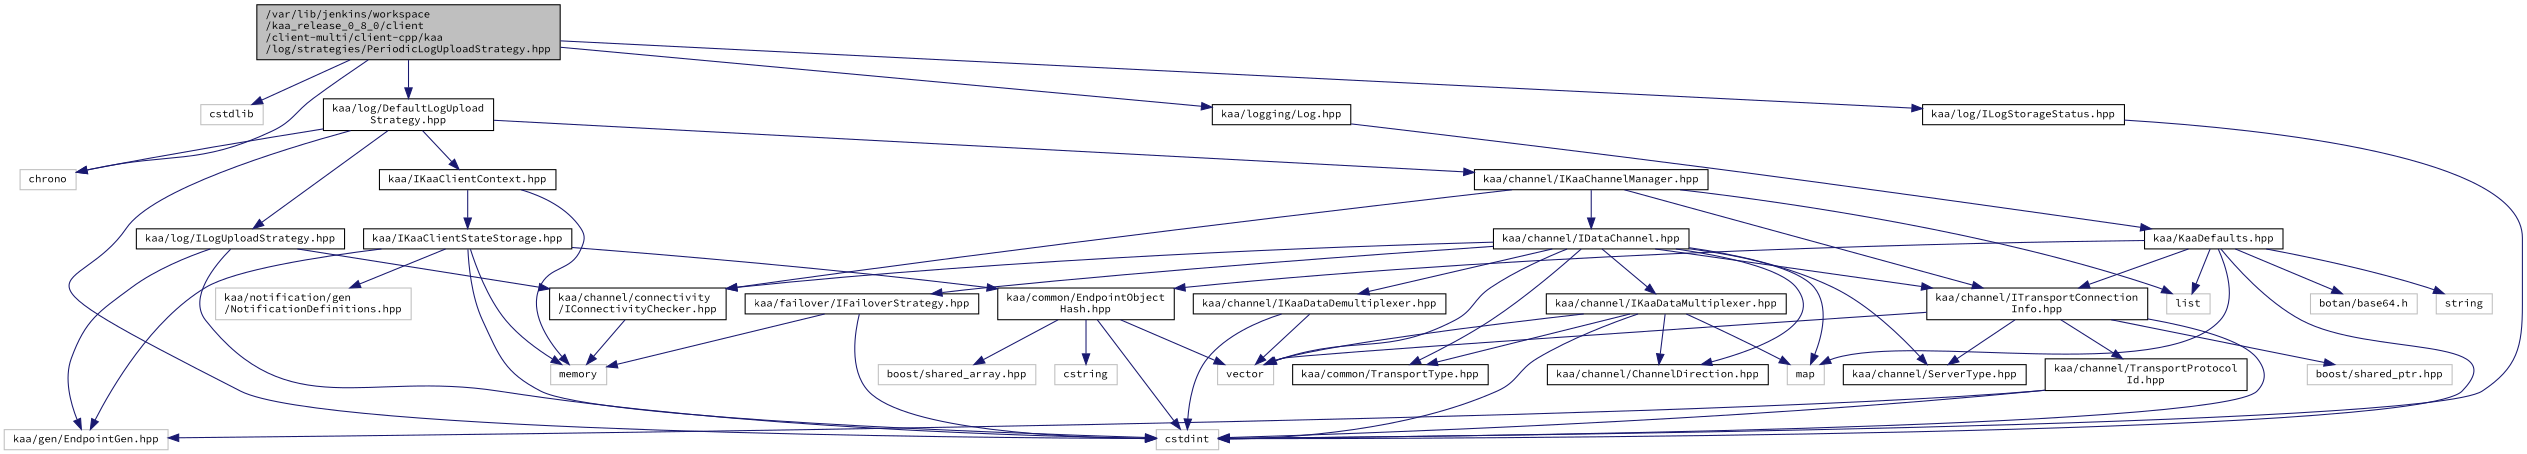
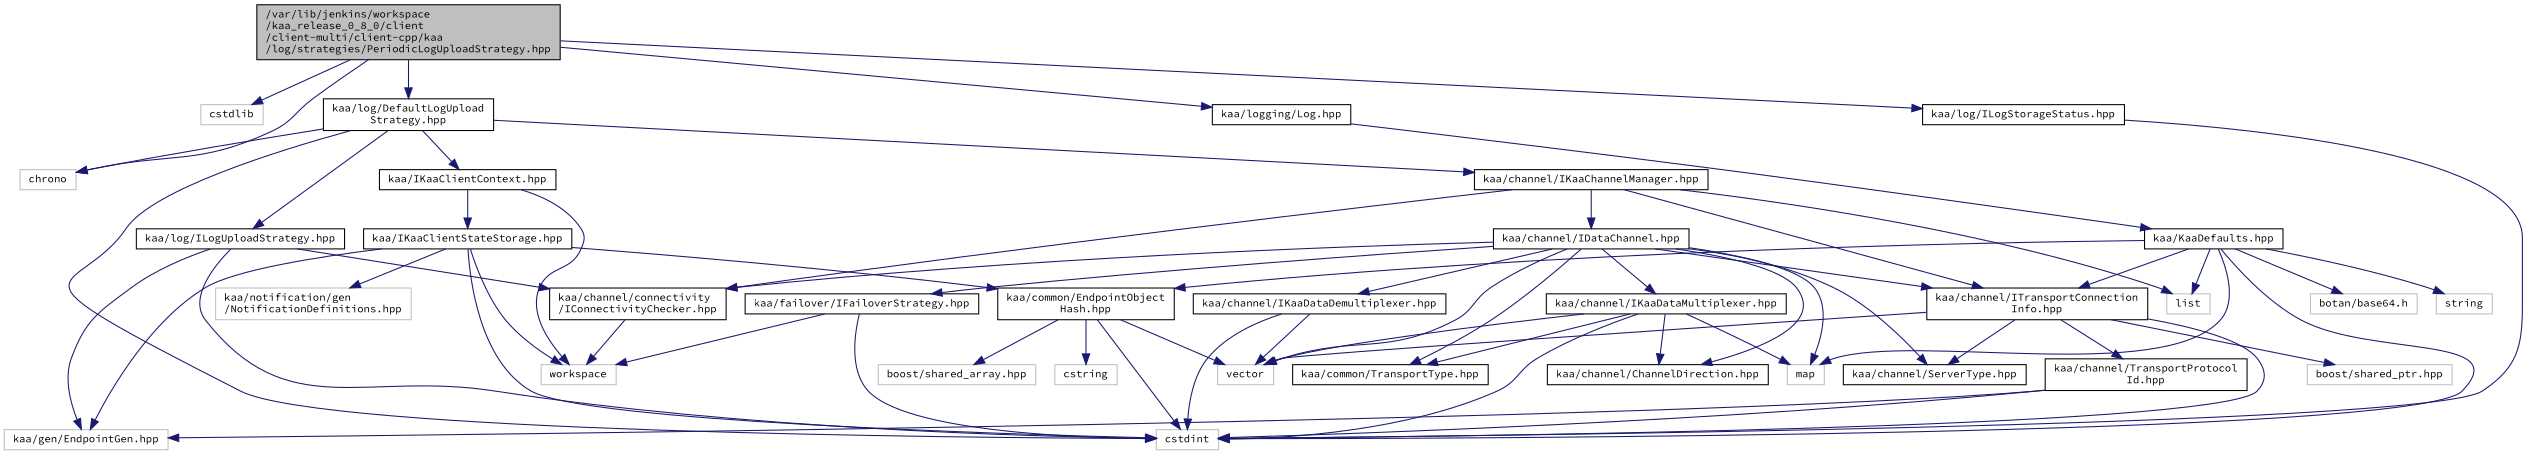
(579, 375) -> (579, 375)
